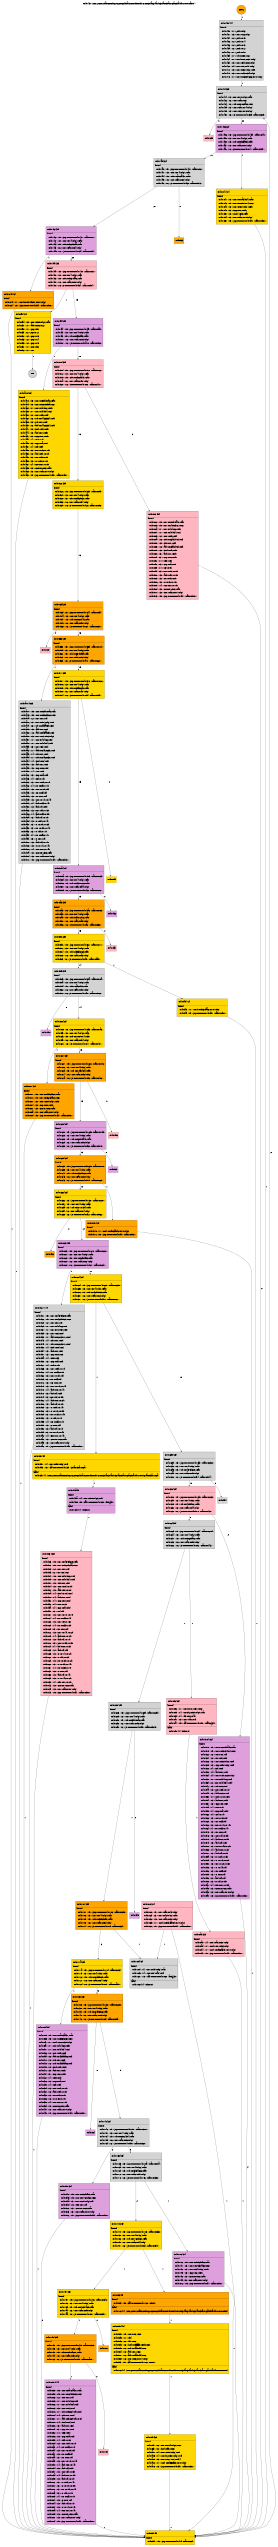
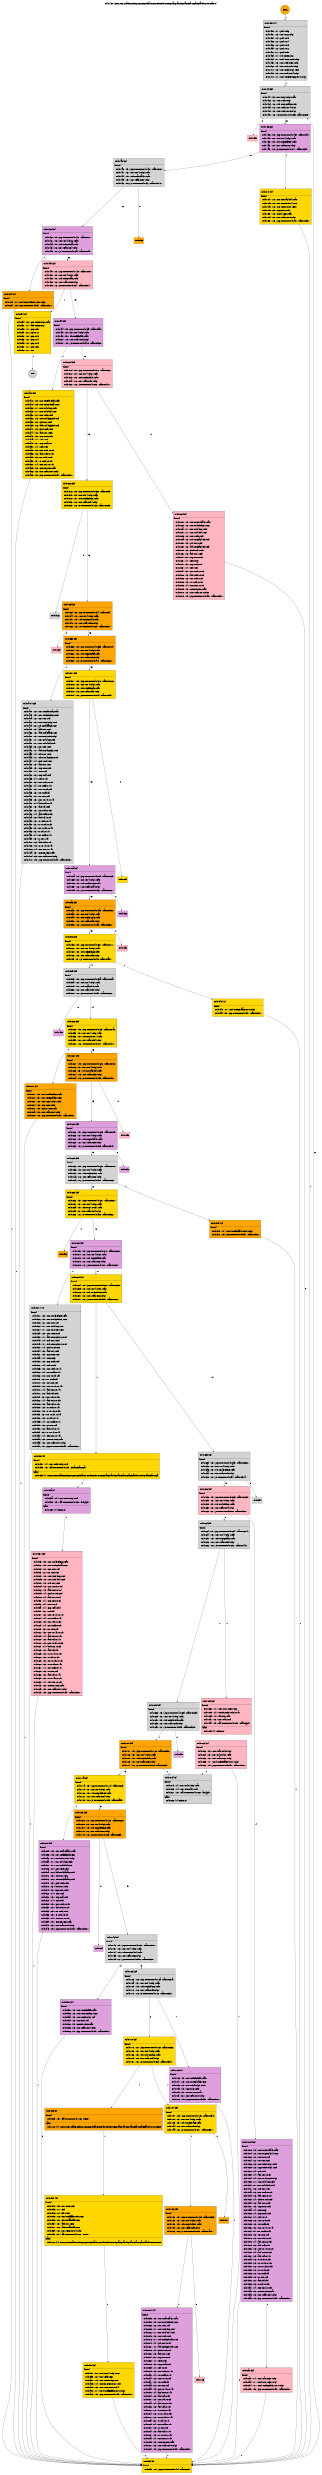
none -> (55, 616)
(80, 1170) -> (91, 1170)
(187, 1835) -> (267, 2334)
